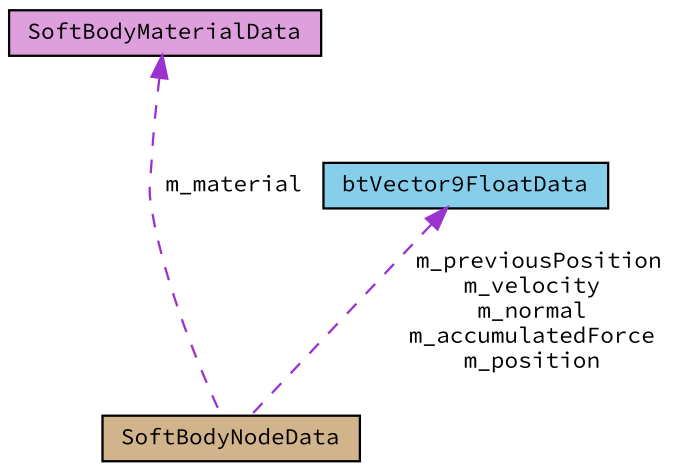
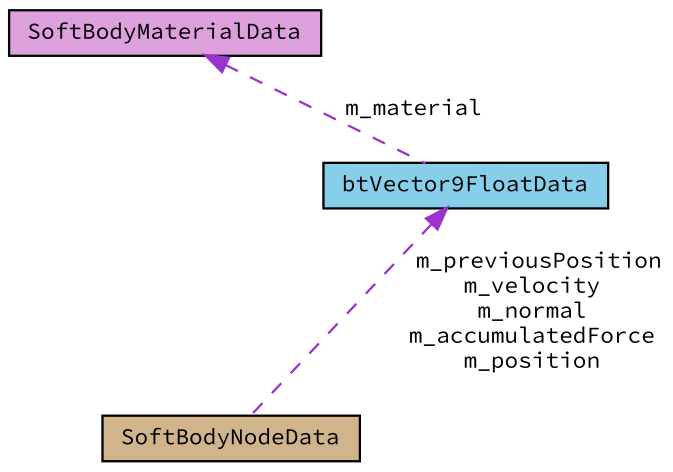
(161, 252) -> (326, 114)
